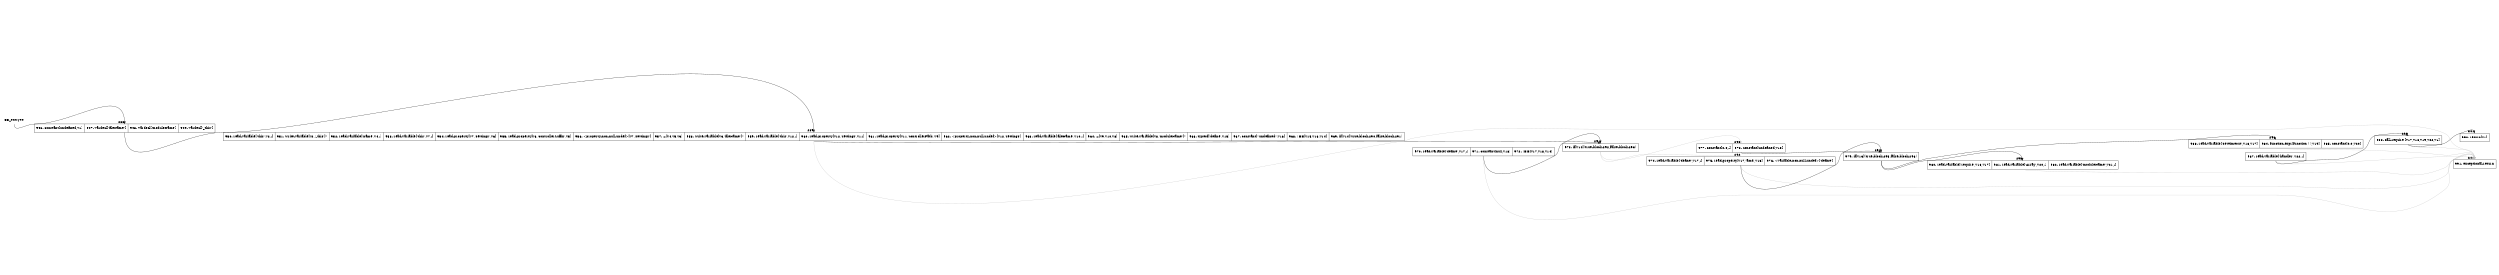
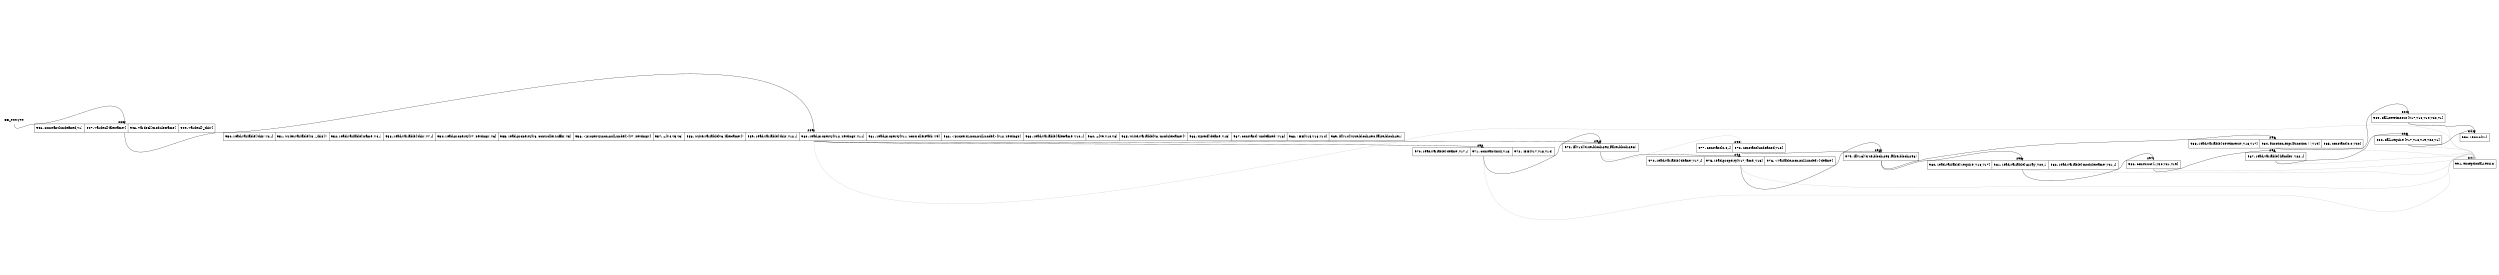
none -> (2408, 118)
none -> (1148, 144)
(1666, 155) -> (1666, 155)
none -> (2153, 164)
